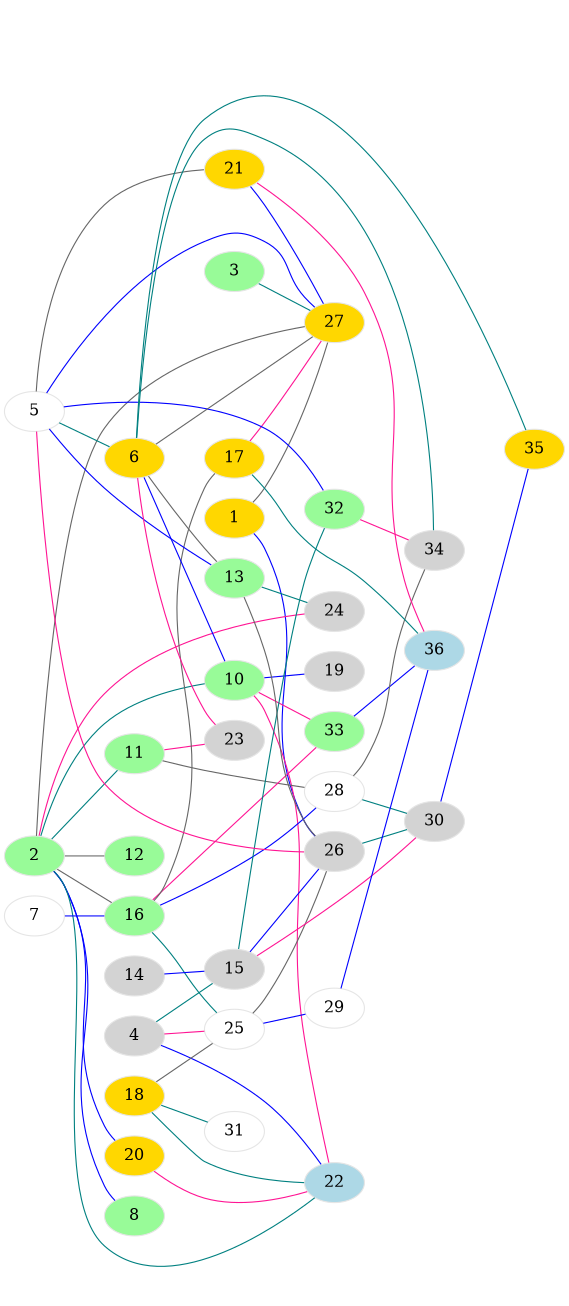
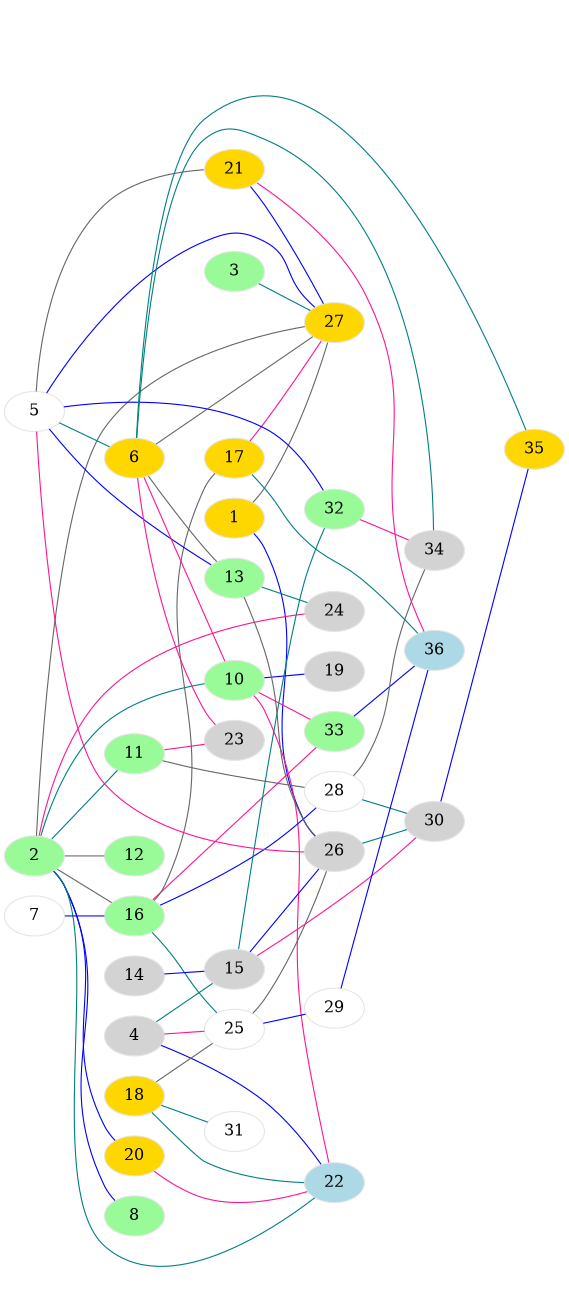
(189, 579) -> (189, 579)
